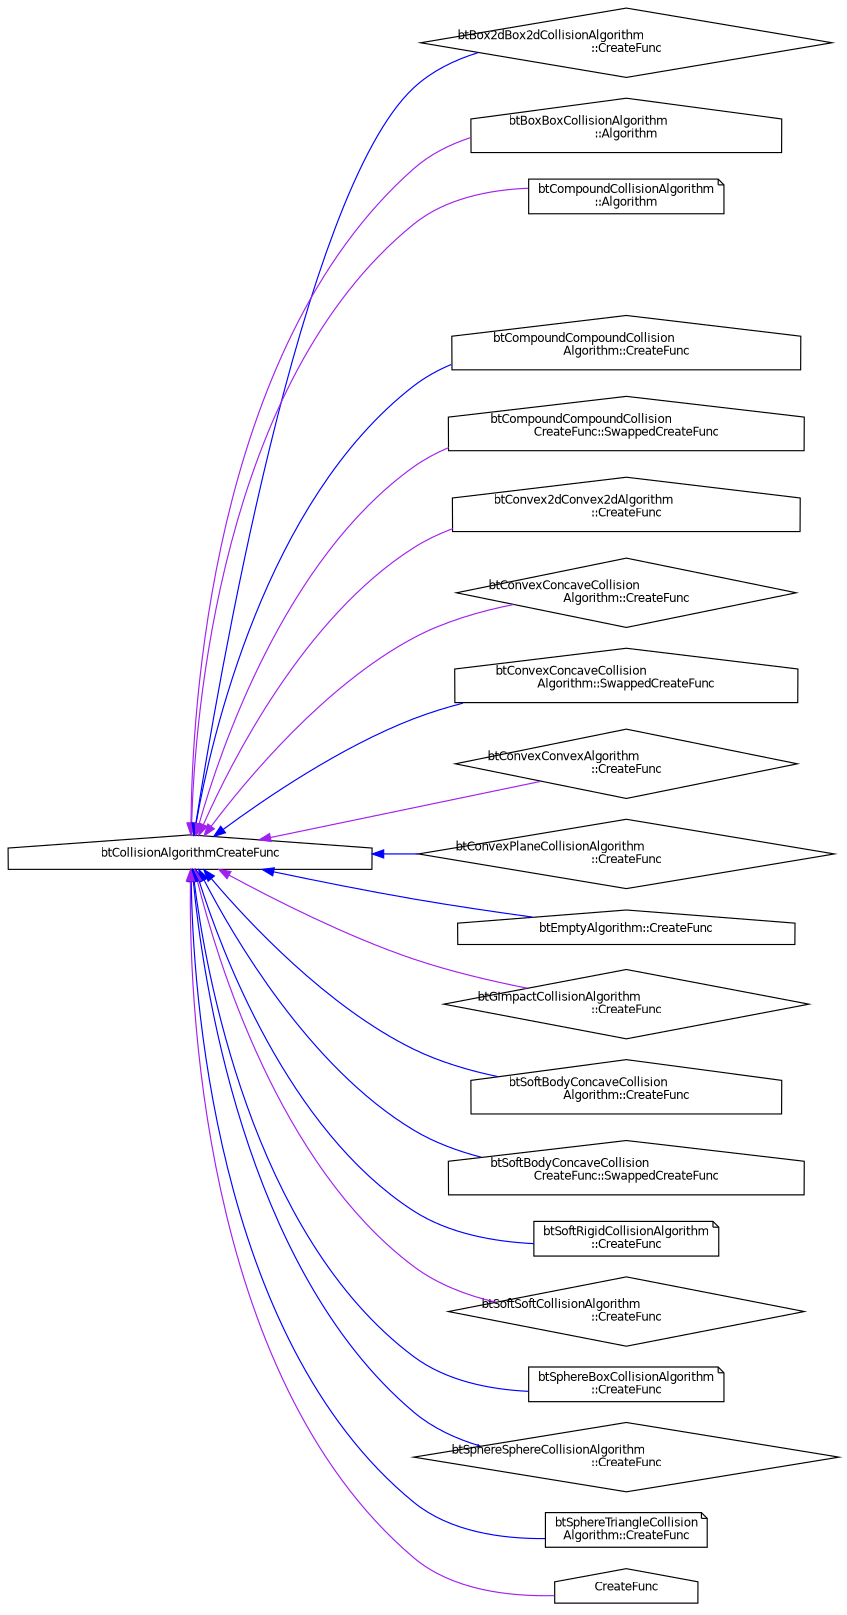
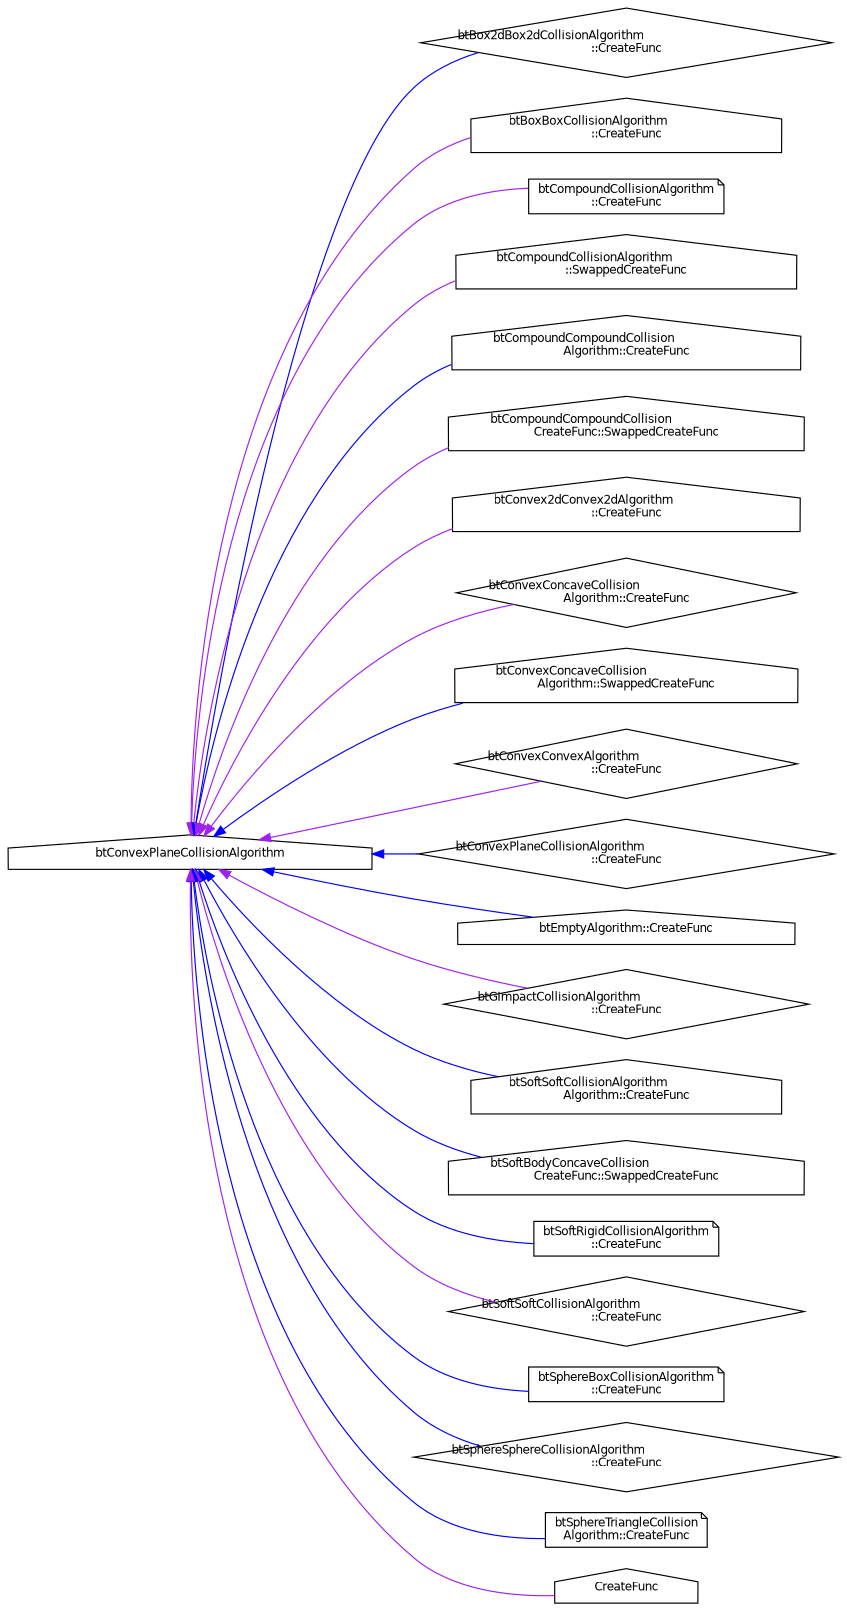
(626, 128) -> (626, 128)
(626, 196) -> (626, 196)
none -> (626, 265)
(190, 854) -> (190, 854)
(626, 1090) -> (626, 1090)
